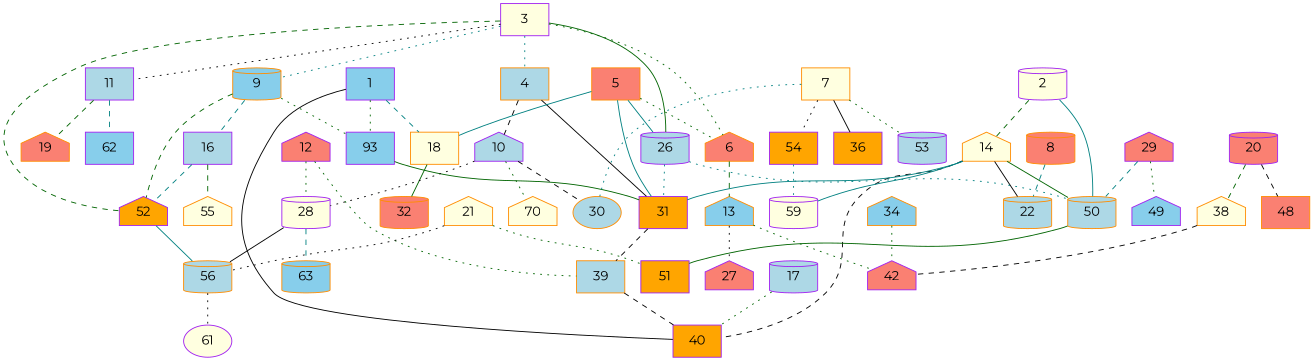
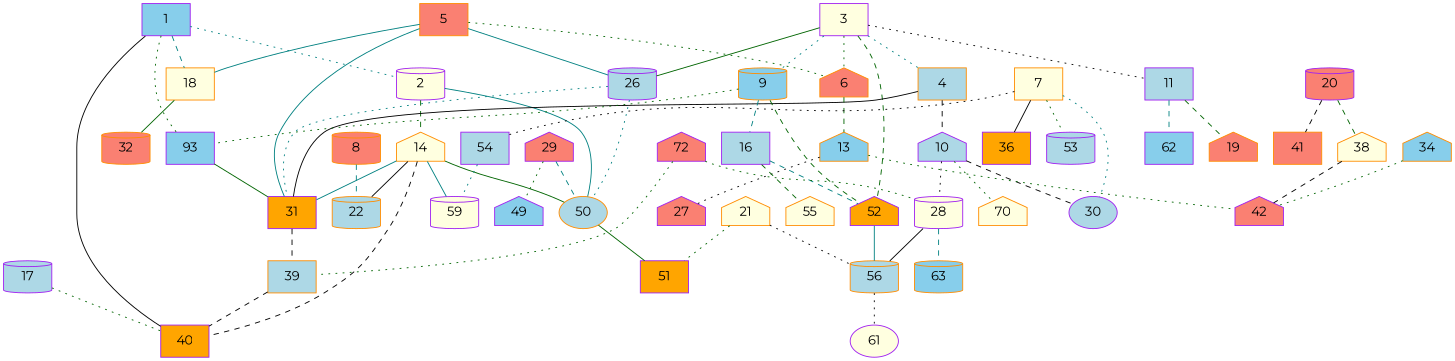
none -> (304, 54)
(306, 148) -> (681, 148)
(794, 148) -> (485, 148)
(597, 213) -> (1093, 213)
(1092, 213) -> (583, 213)
(1286, 213) -> (1298, 148)
